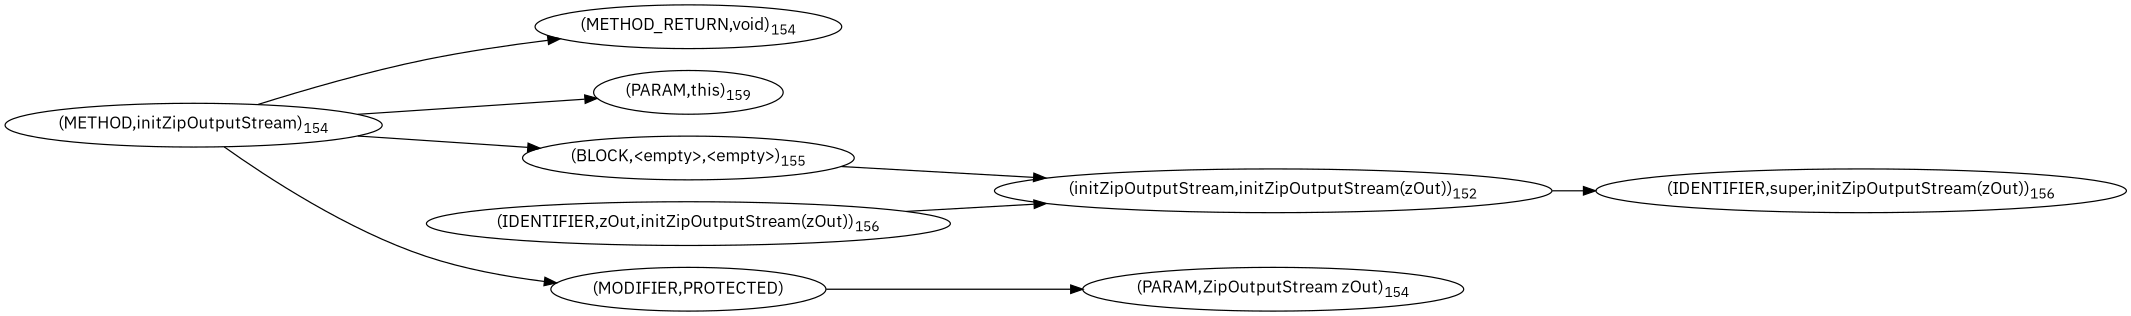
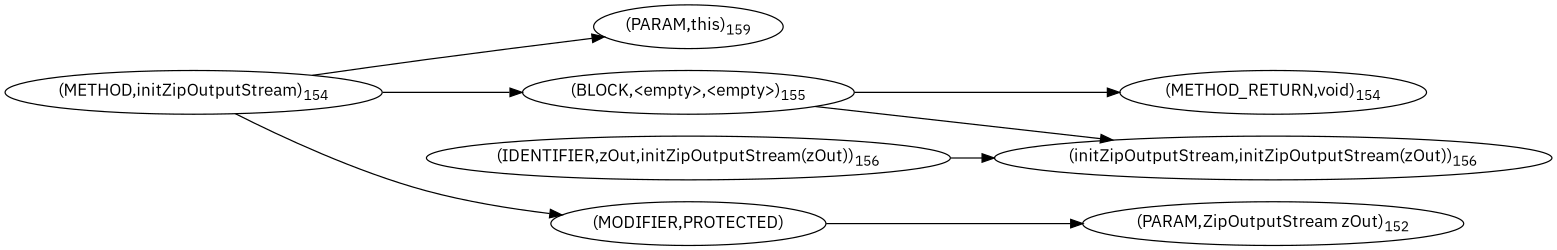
(401, 65) -> (981, 92)
(1465, 189) -> (1465, 156)
(1861, 191) -> none
(1397, 287) -> (1397, 222)
